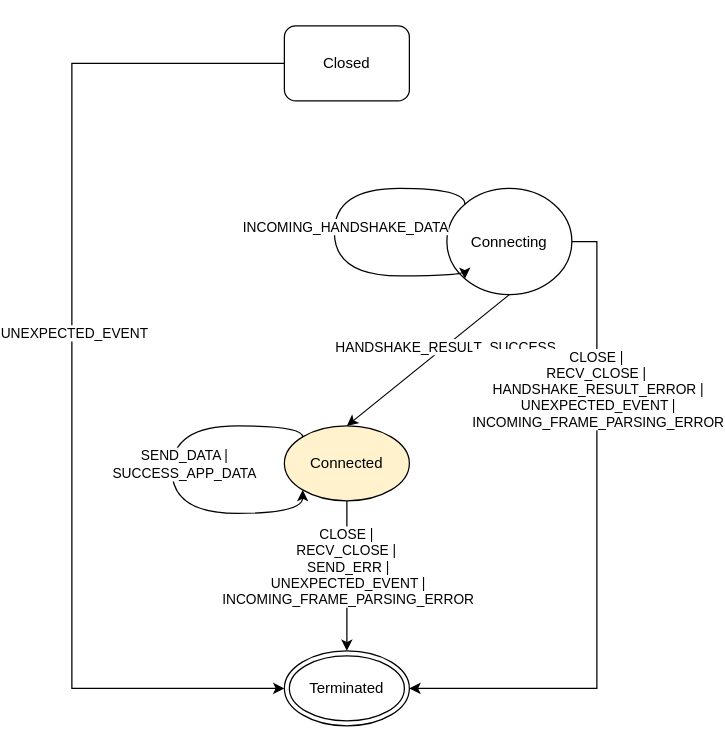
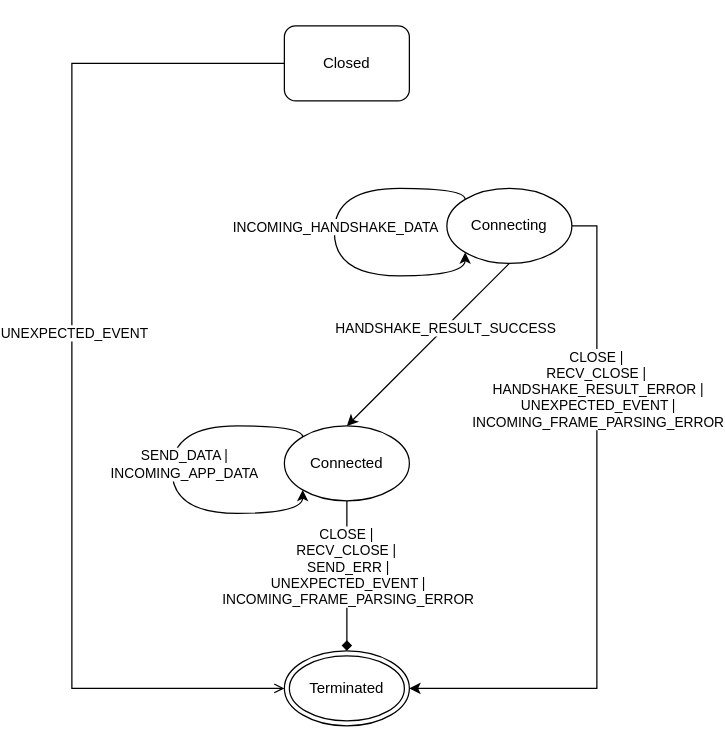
(509, 241) -> (509, 226)
(347, 463) -> (347, 463)
(185, 464) -> (185, 464)
(347, 641) -> (347, 640)
(274, 688) -> (276, 688)
